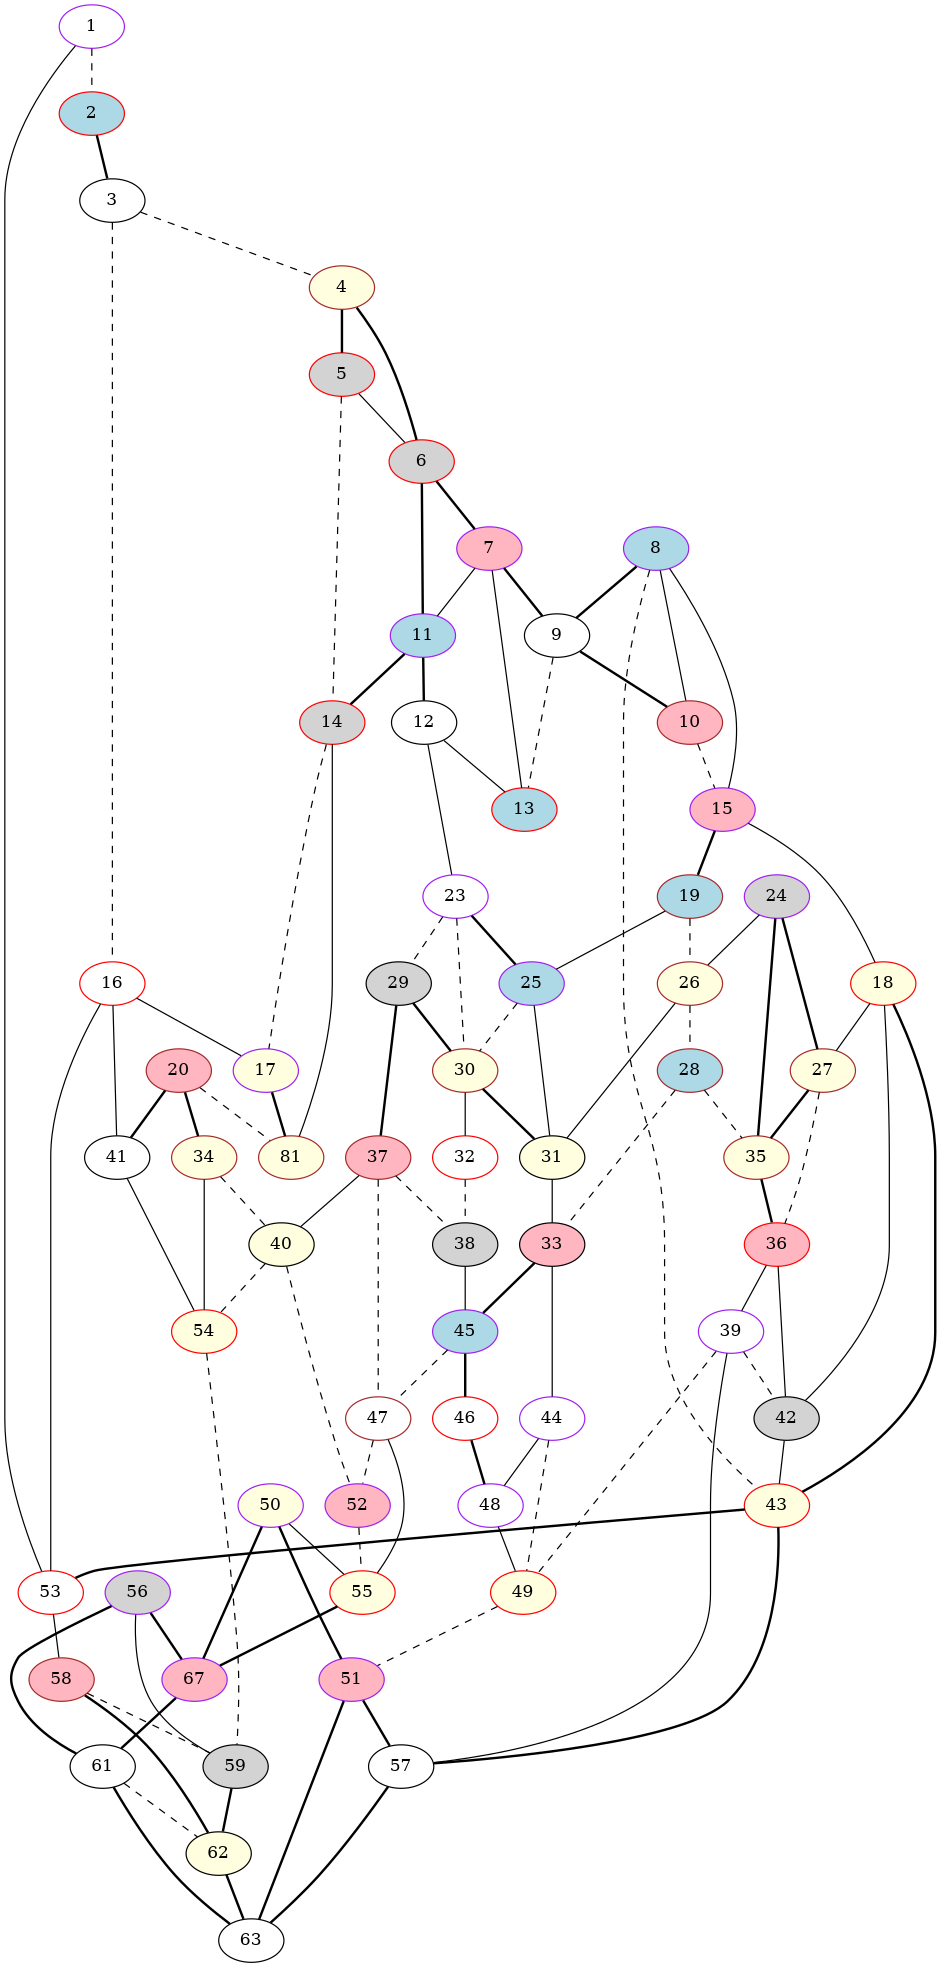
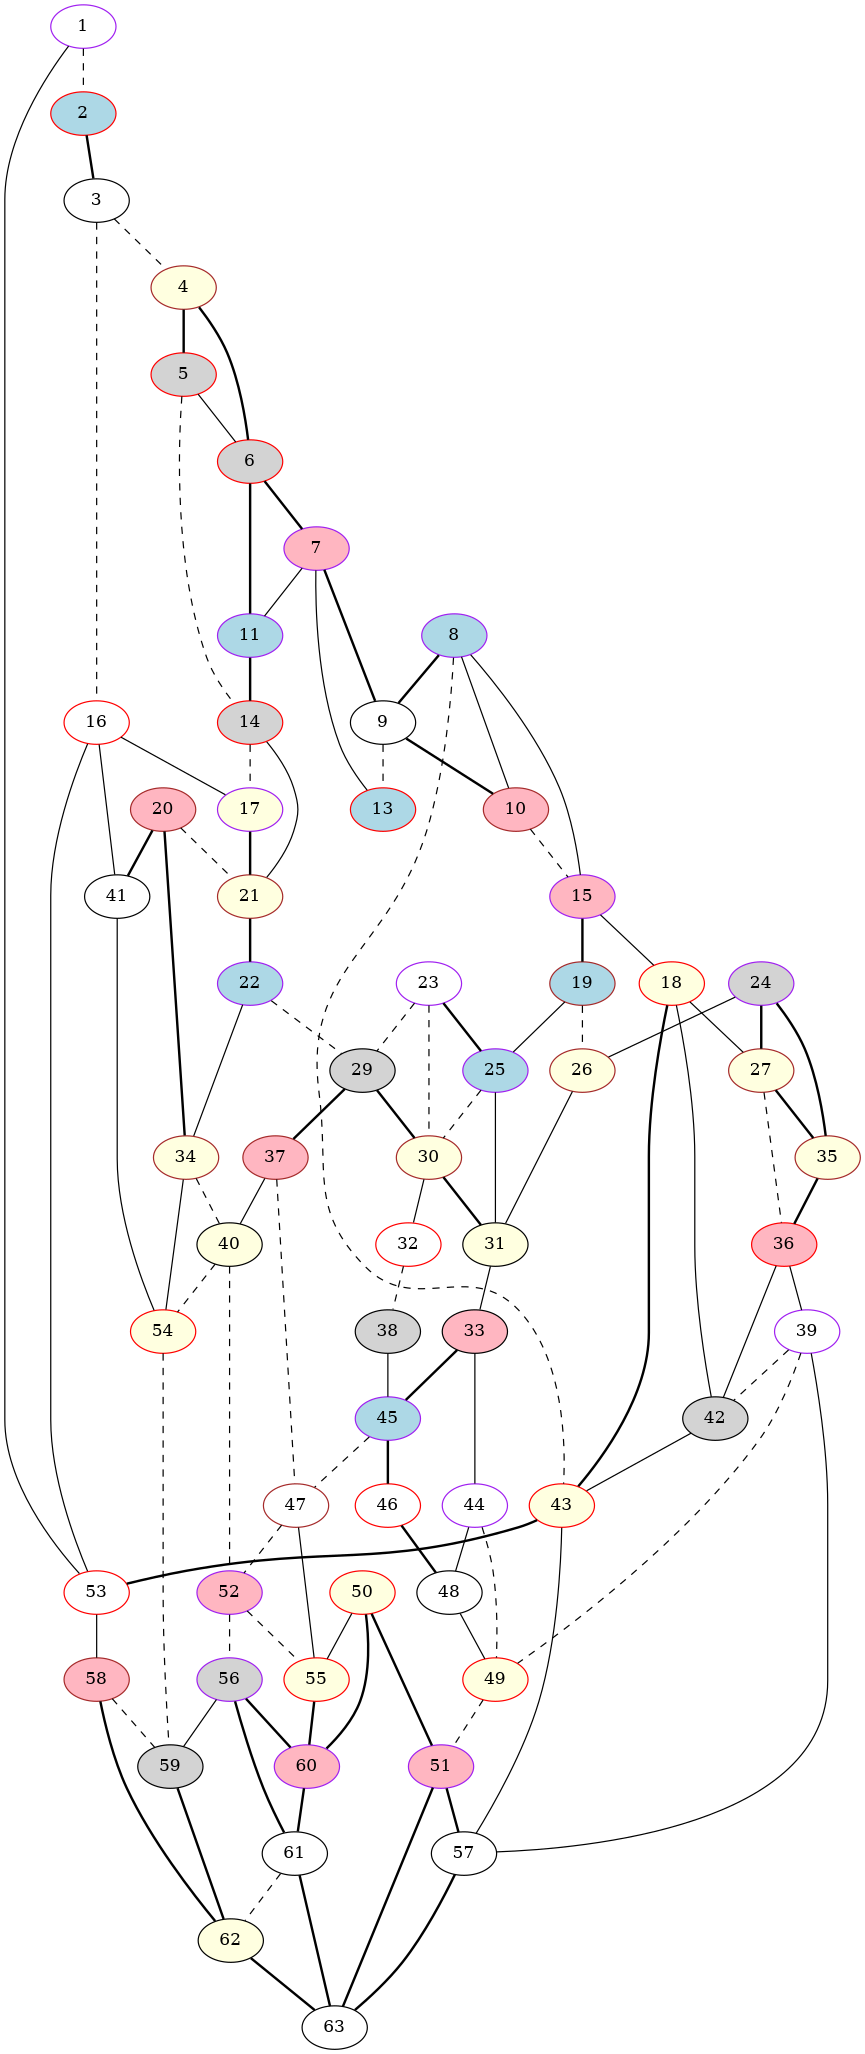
(424, 723) -> none
none -> (250, 984)
(690, 1071) -> none
(291, 1158) -> (250, 897)
(422, 1201) -> none
(271, 1506) -> (362, 1593)
(491, 1506) -> (450, 1593)
none -> (230, 1636)
(195, 1680) -> (307, 1767)
(675, 1727) -> (543, 1687)
